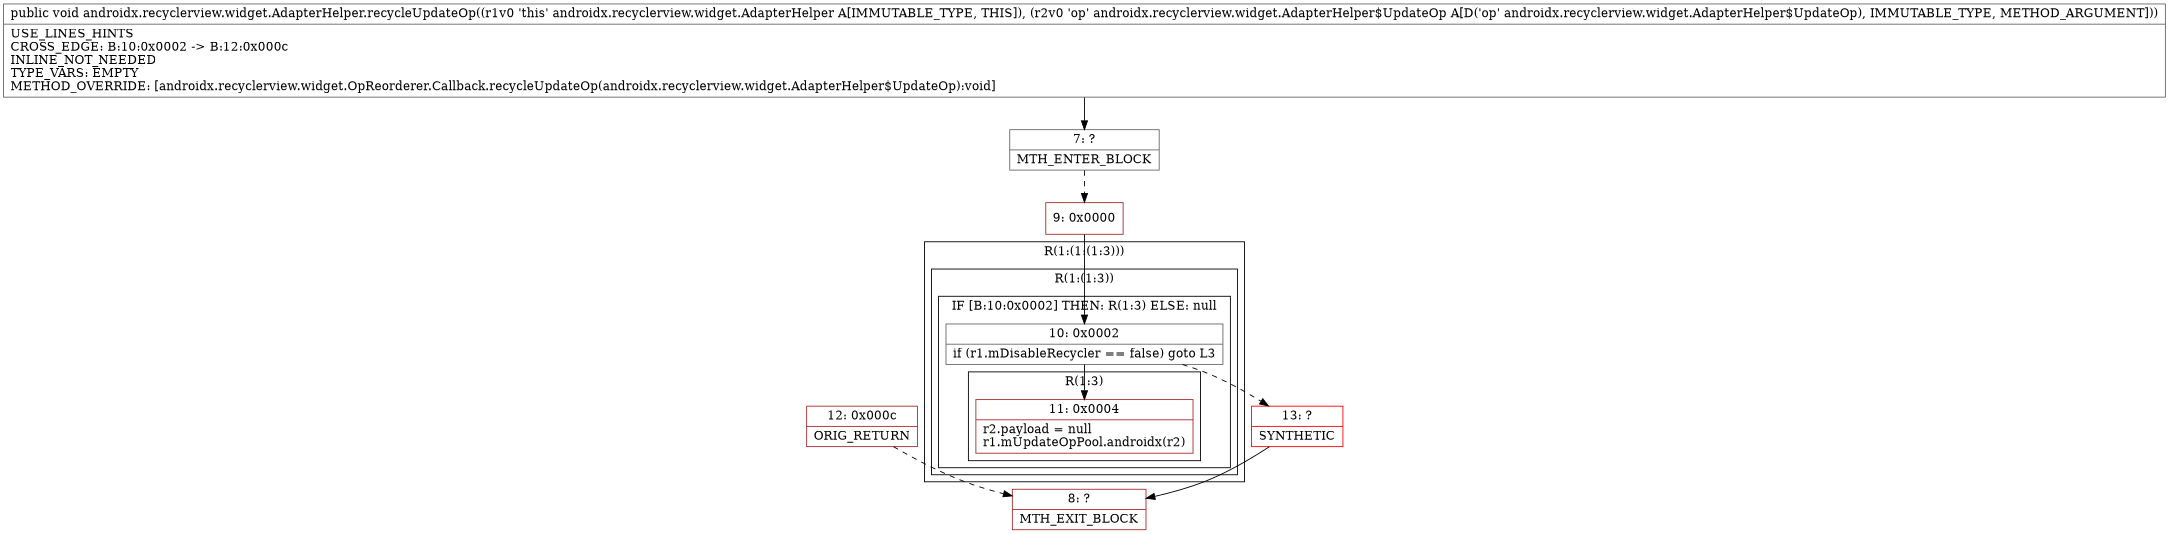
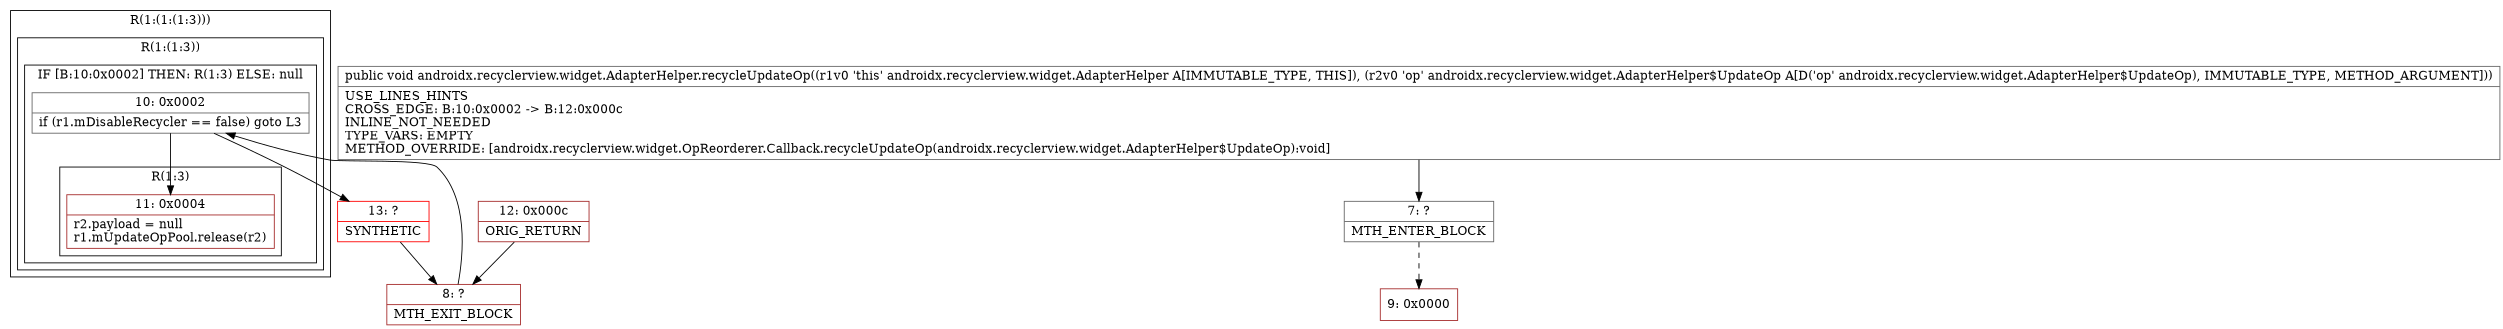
(1084, 275) -> (397, 162)
(1223, 380) -> (272, 161)
(1084, 443) -> (171, 238)
(947, 474) -> (497, 260)
